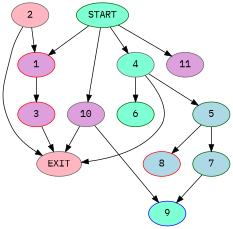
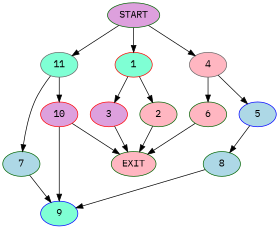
(30, 15) -> (158, 114)
(102, 15) -> (134, 15)
(33, 36) -> (144, 86)
(95, 61) -> (59, 86)
(36, 65) -> (134, 65)
(136, 65) -> (208, 65)
(185, 65) -> (59, 65)
(86, 114) -> (59, 114)
(136, 114) -> (208, 114)
(211, 114) -> (258, 114)
(152, 136) -> (174, 137)
(211, 136) -> (32, 108)
(59, 164) -> (134, 164)
(162, 164) -> (222, 164)
none -> (144, 188)
